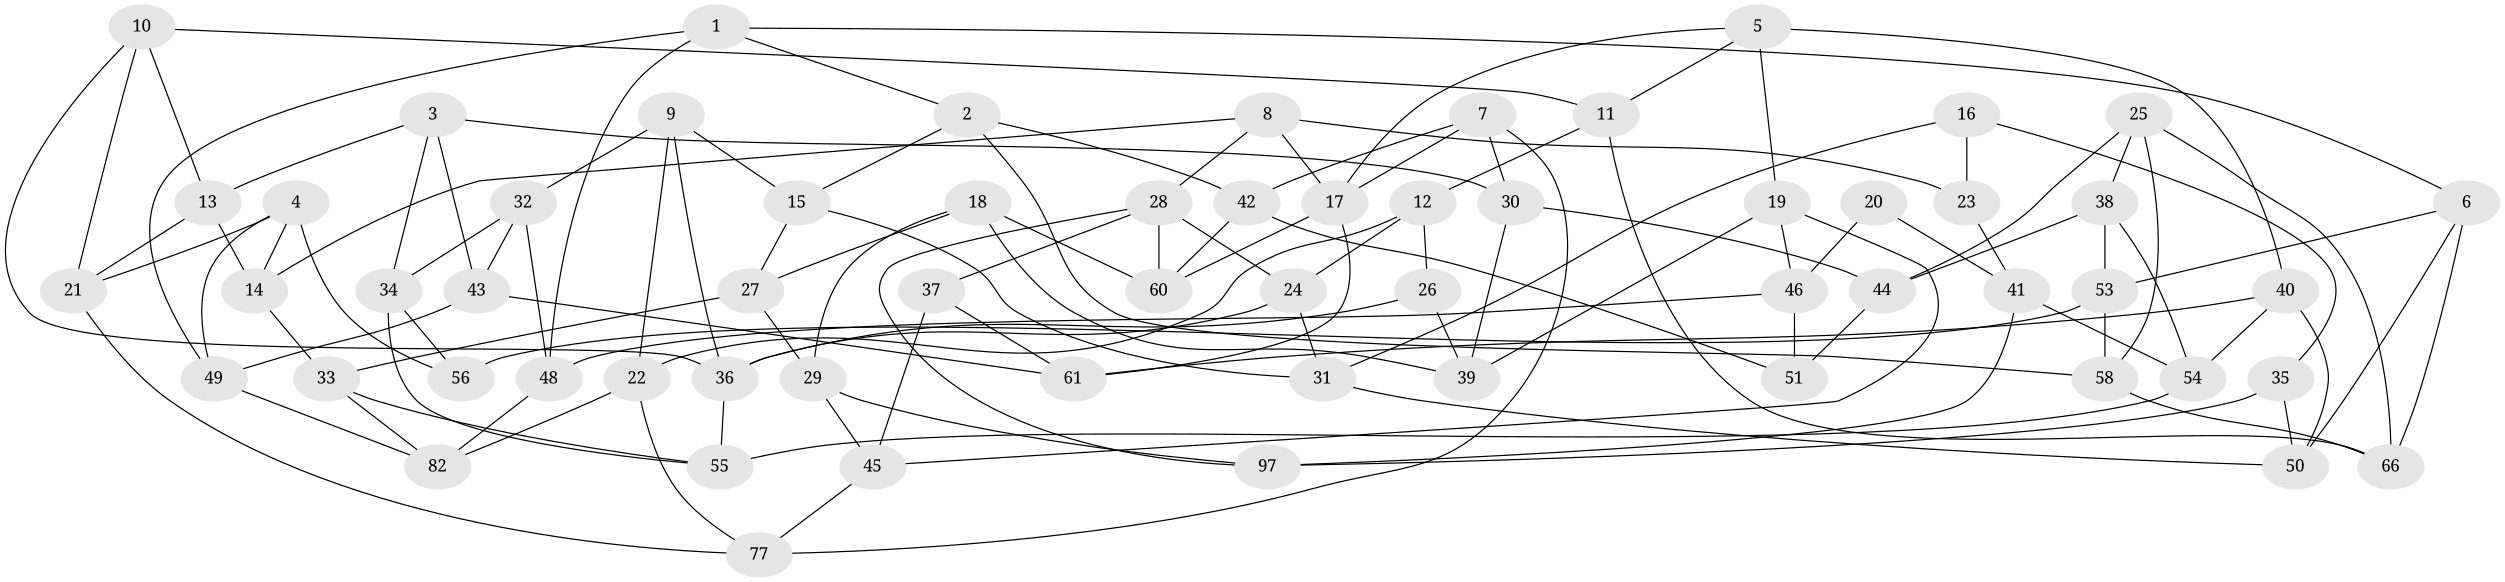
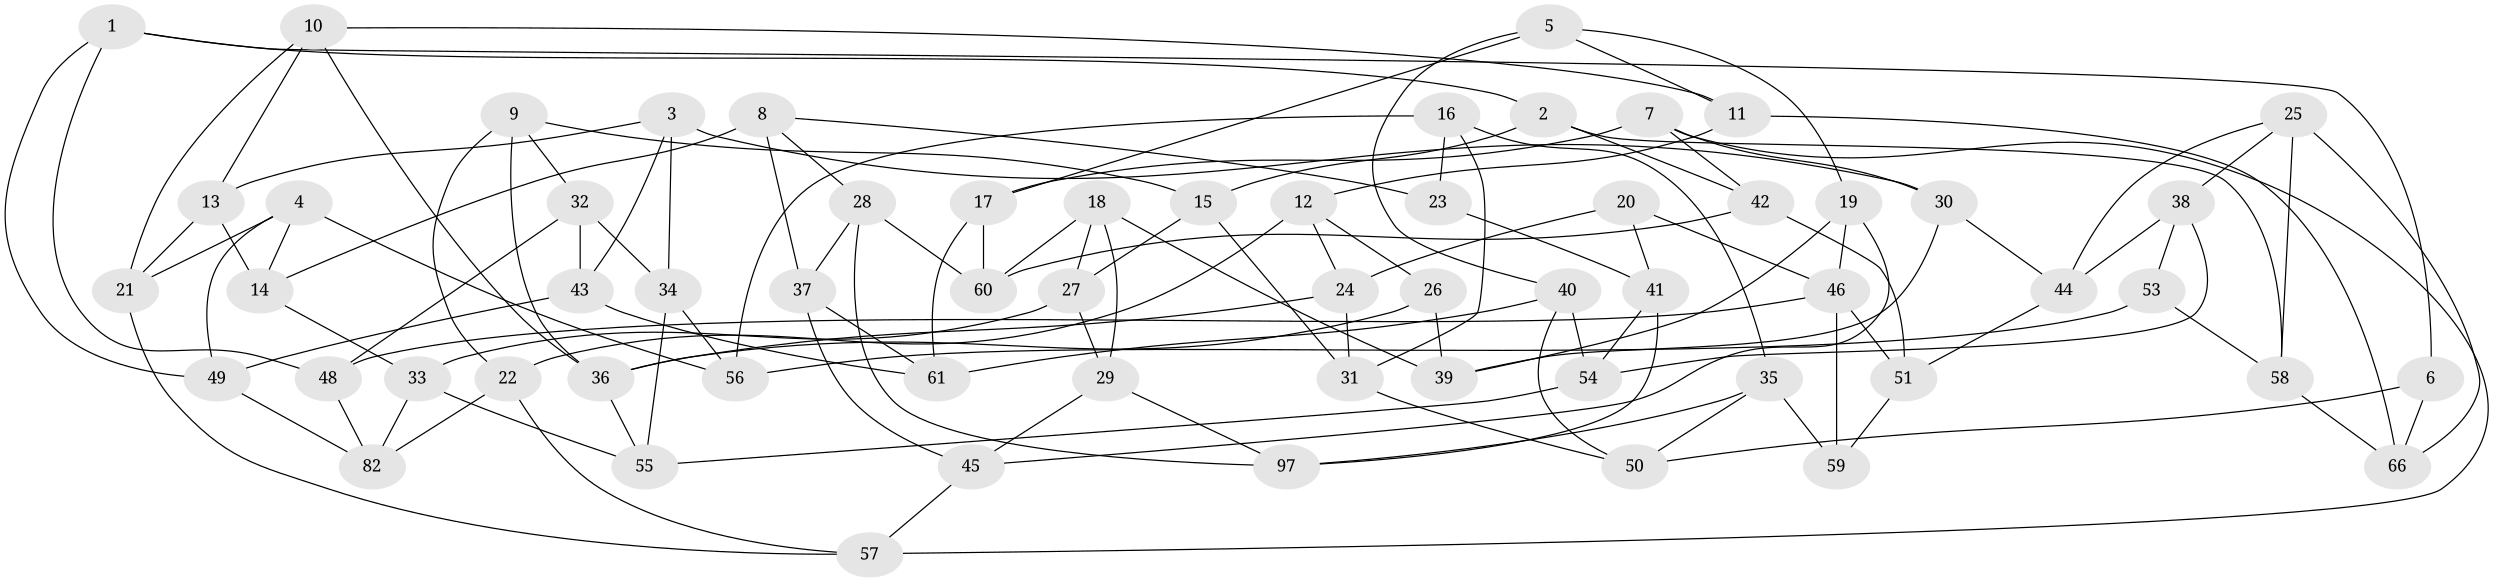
none -> (1053, 131)
(1294, 149) -> (782, 203)
(1226, 247) -> (1454, 248)
(2286, 247) -> none
none -> (1837, 467)
(759, 555) -> (870, 555)
